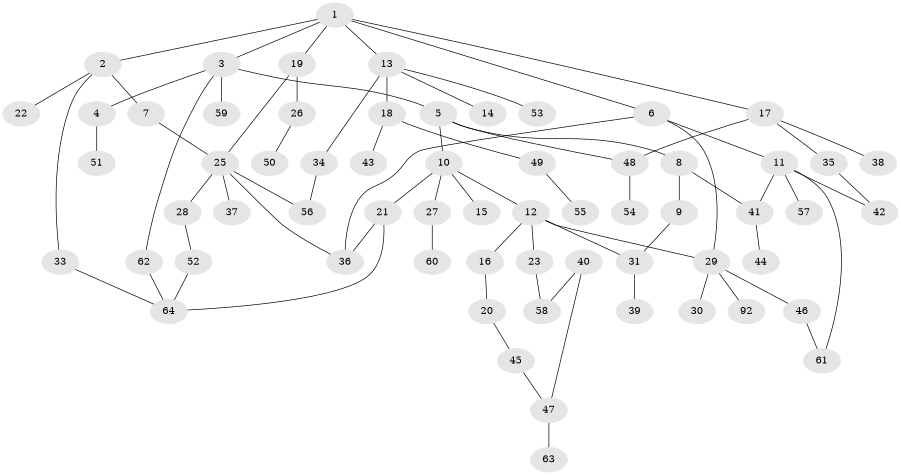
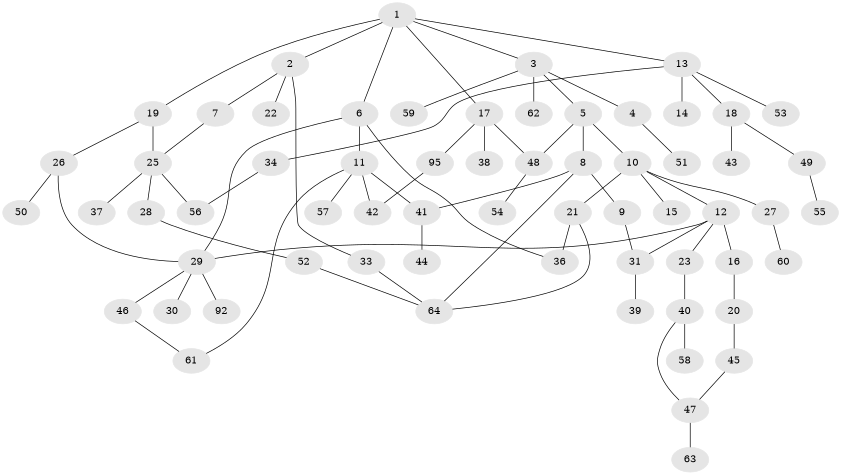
(829, 163) -> (435, 163)
(276, 219) -> none
none -> (97, 244)
(156, 287) -> (509, 238)
(538, 287) -> (685, 287)
